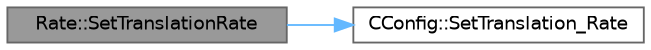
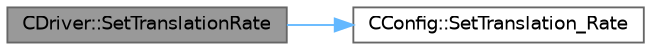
(147, 25) -> (147, 25)
